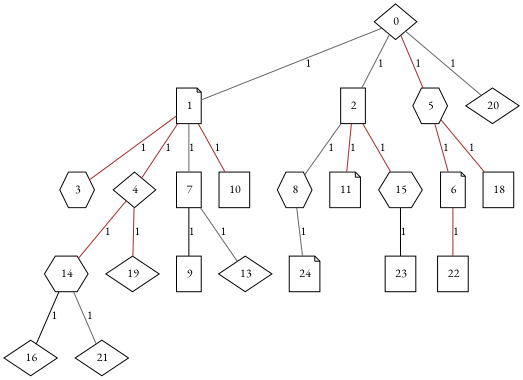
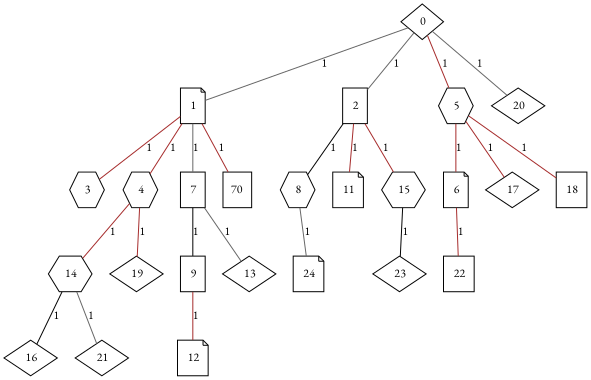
(323, 149) -> (325, 149)
(134, 190) -> (140, 190)
(234, 190) -> (237, 190)
none -> (512, 190)
(400, 274) -> (400, 274)
none -> (193, 358)
